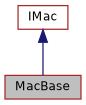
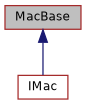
(43, 59) -> (43, 59)
